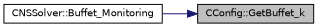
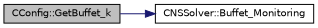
(175, 14) -> (133, 14)
